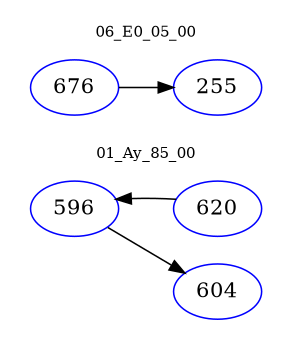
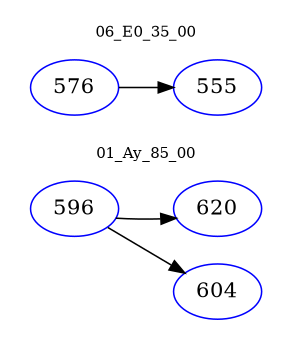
(146, 33) -> (146, 33)
(75, 87) -> (75, 87)
(218, 87) -> (218, 87)
(154, 198) -> (138, 219)
